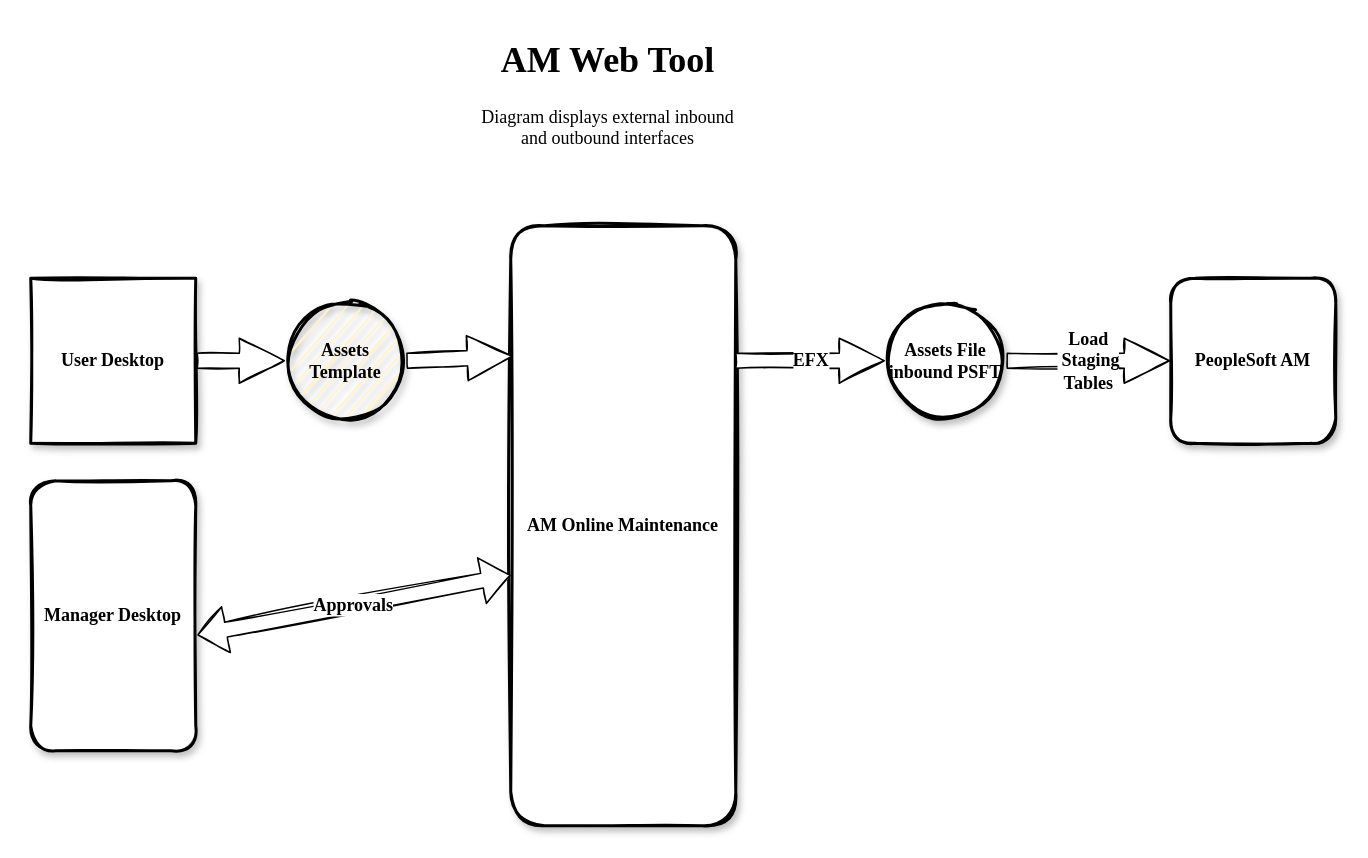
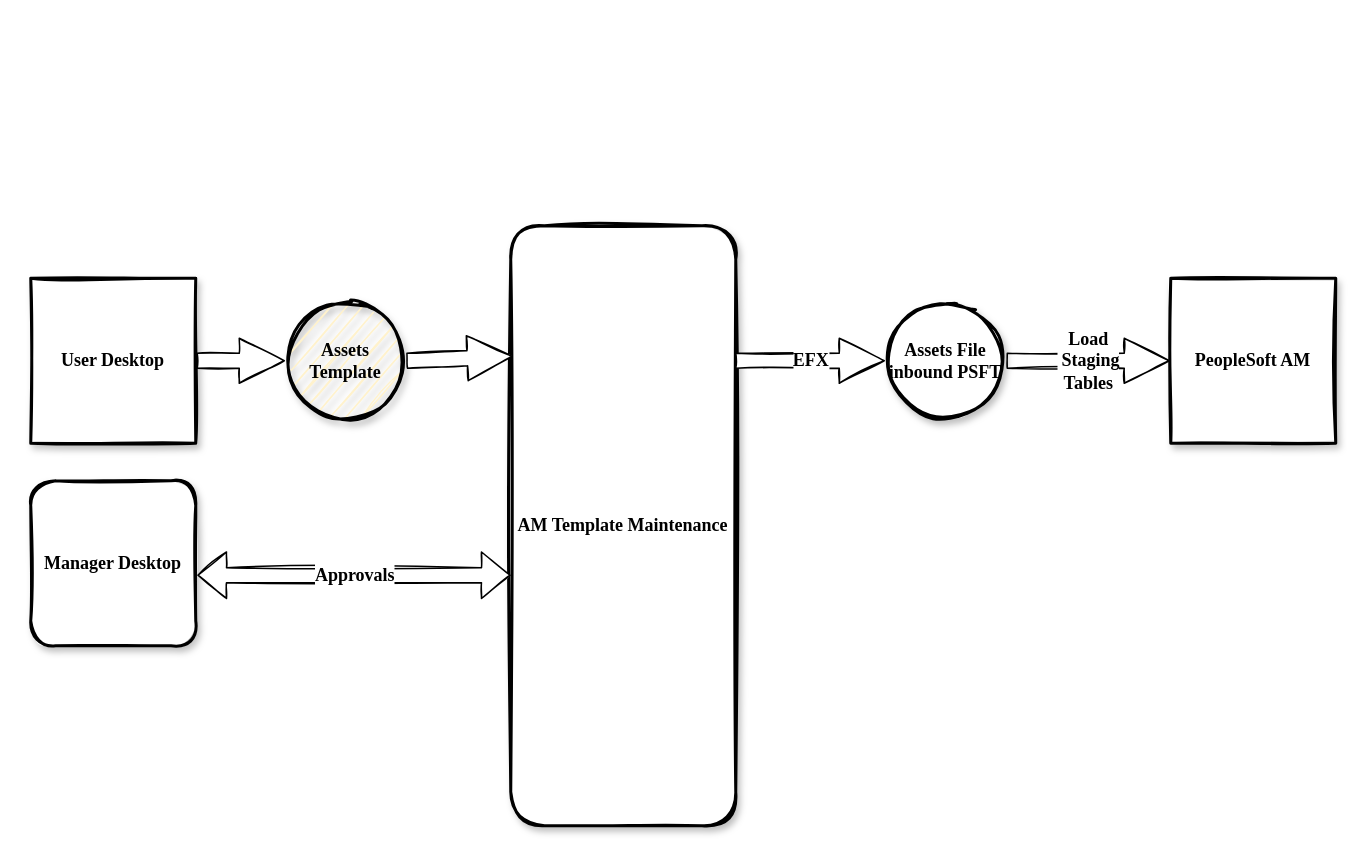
(608, 106) -> none
(1253, 361) -> (1253, 361)
(623, 526) -> (623, 526)
(113, 616) -> (113, 563)
